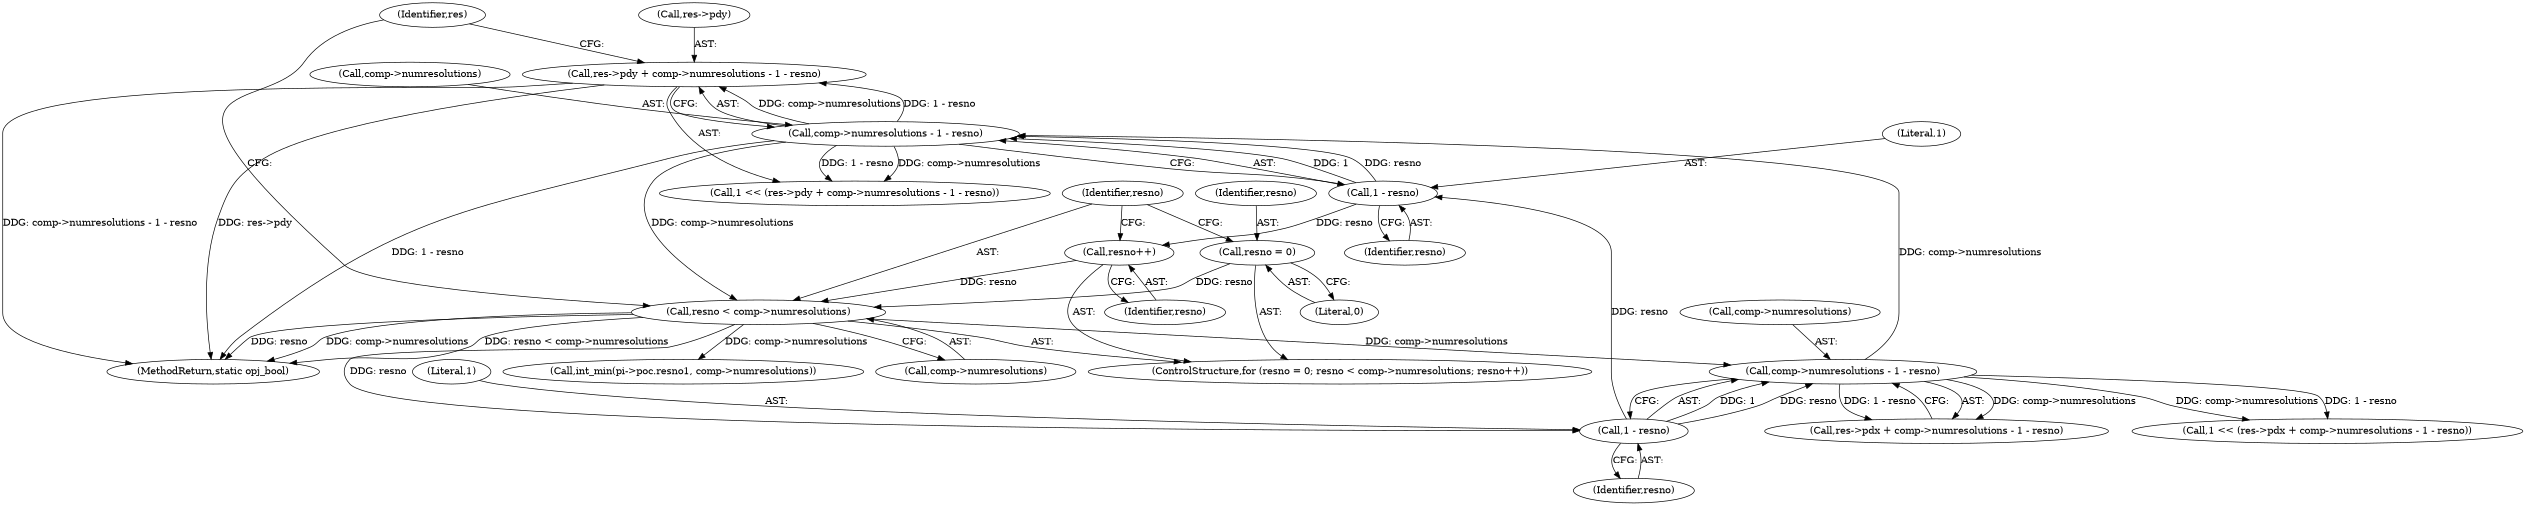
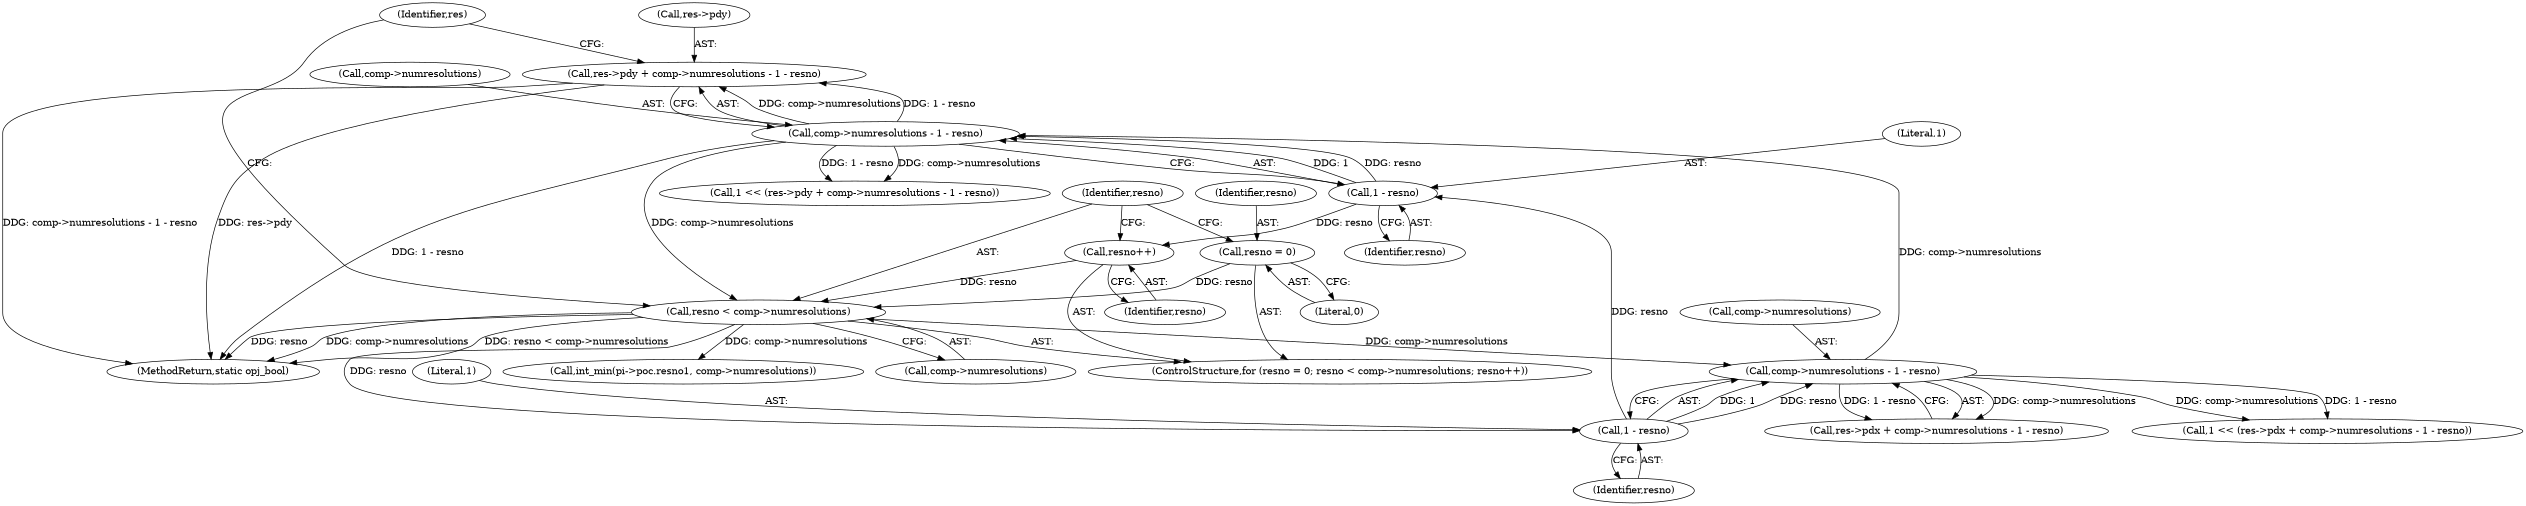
(699, 146) -> none
